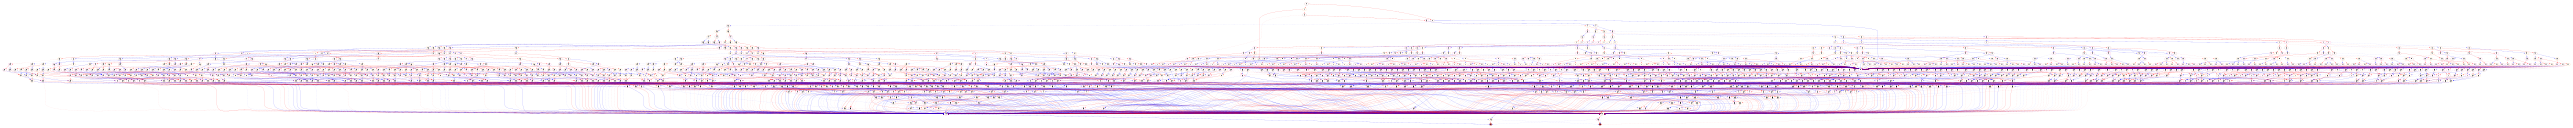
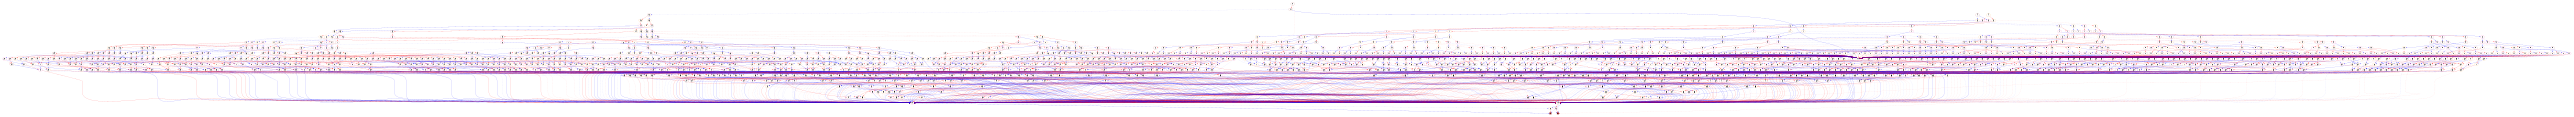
(1427, 20) -> none
